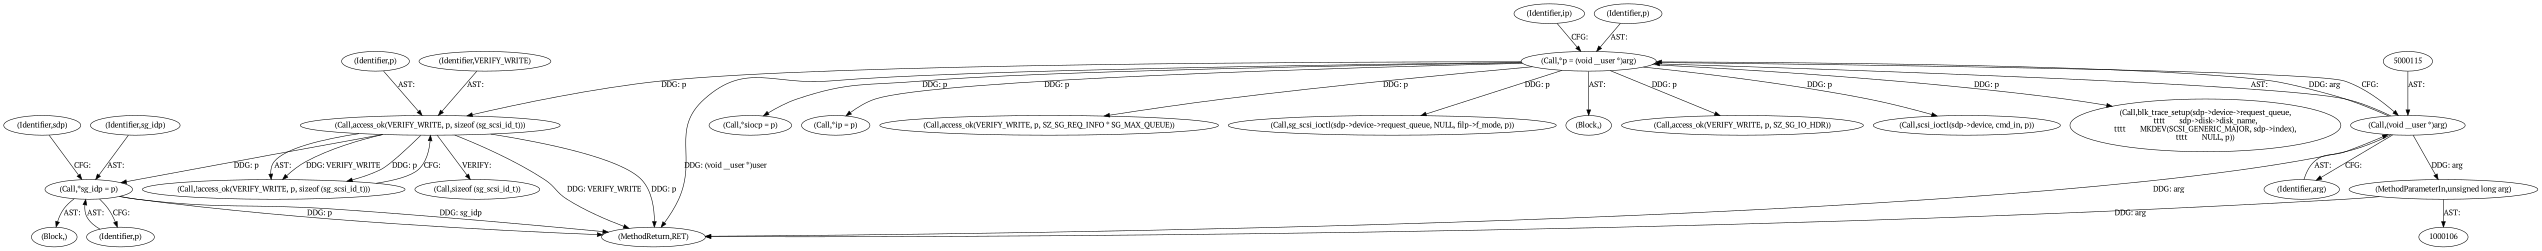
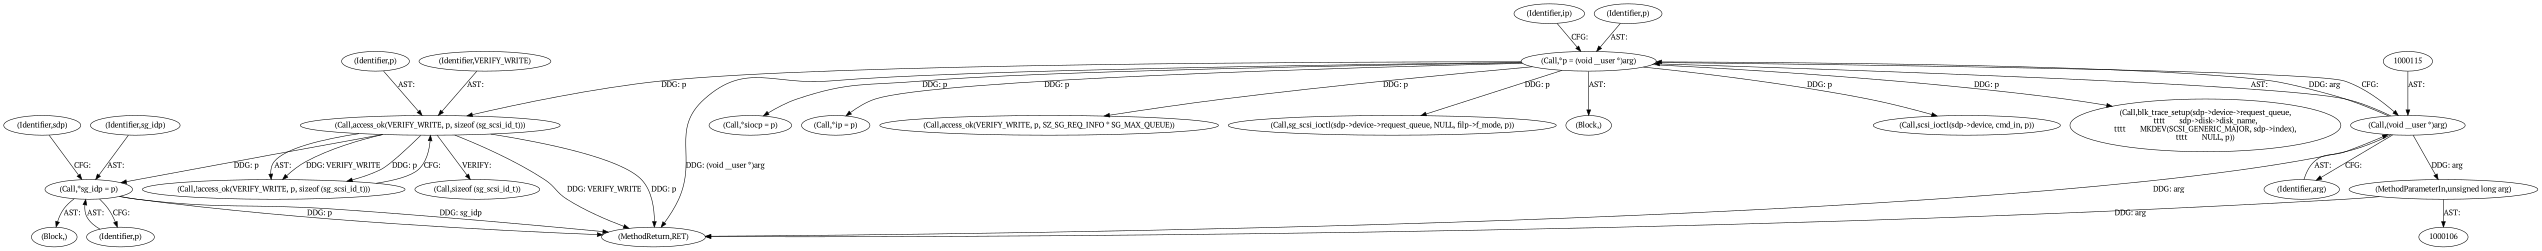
(2408, 61) -> (2408, 61)
(1742, 125) -> none
(725, 166) -> (725, 166)
